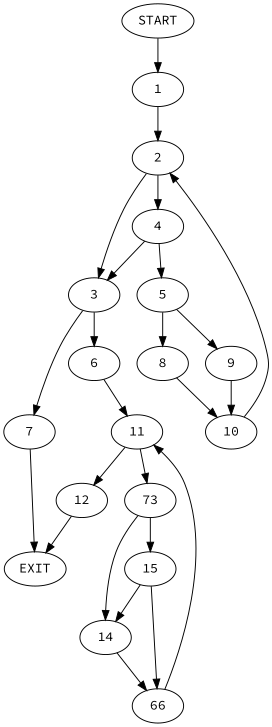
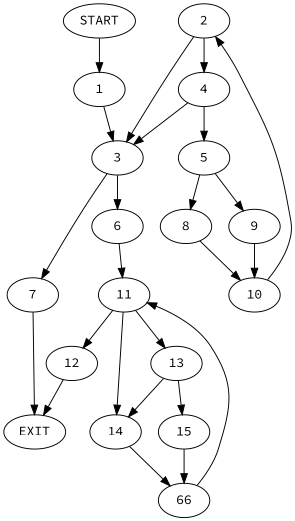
(158, 119) -> (107, 119)
(150, 500) -> (176, 363)
(131, 599) -> (120, 359)
